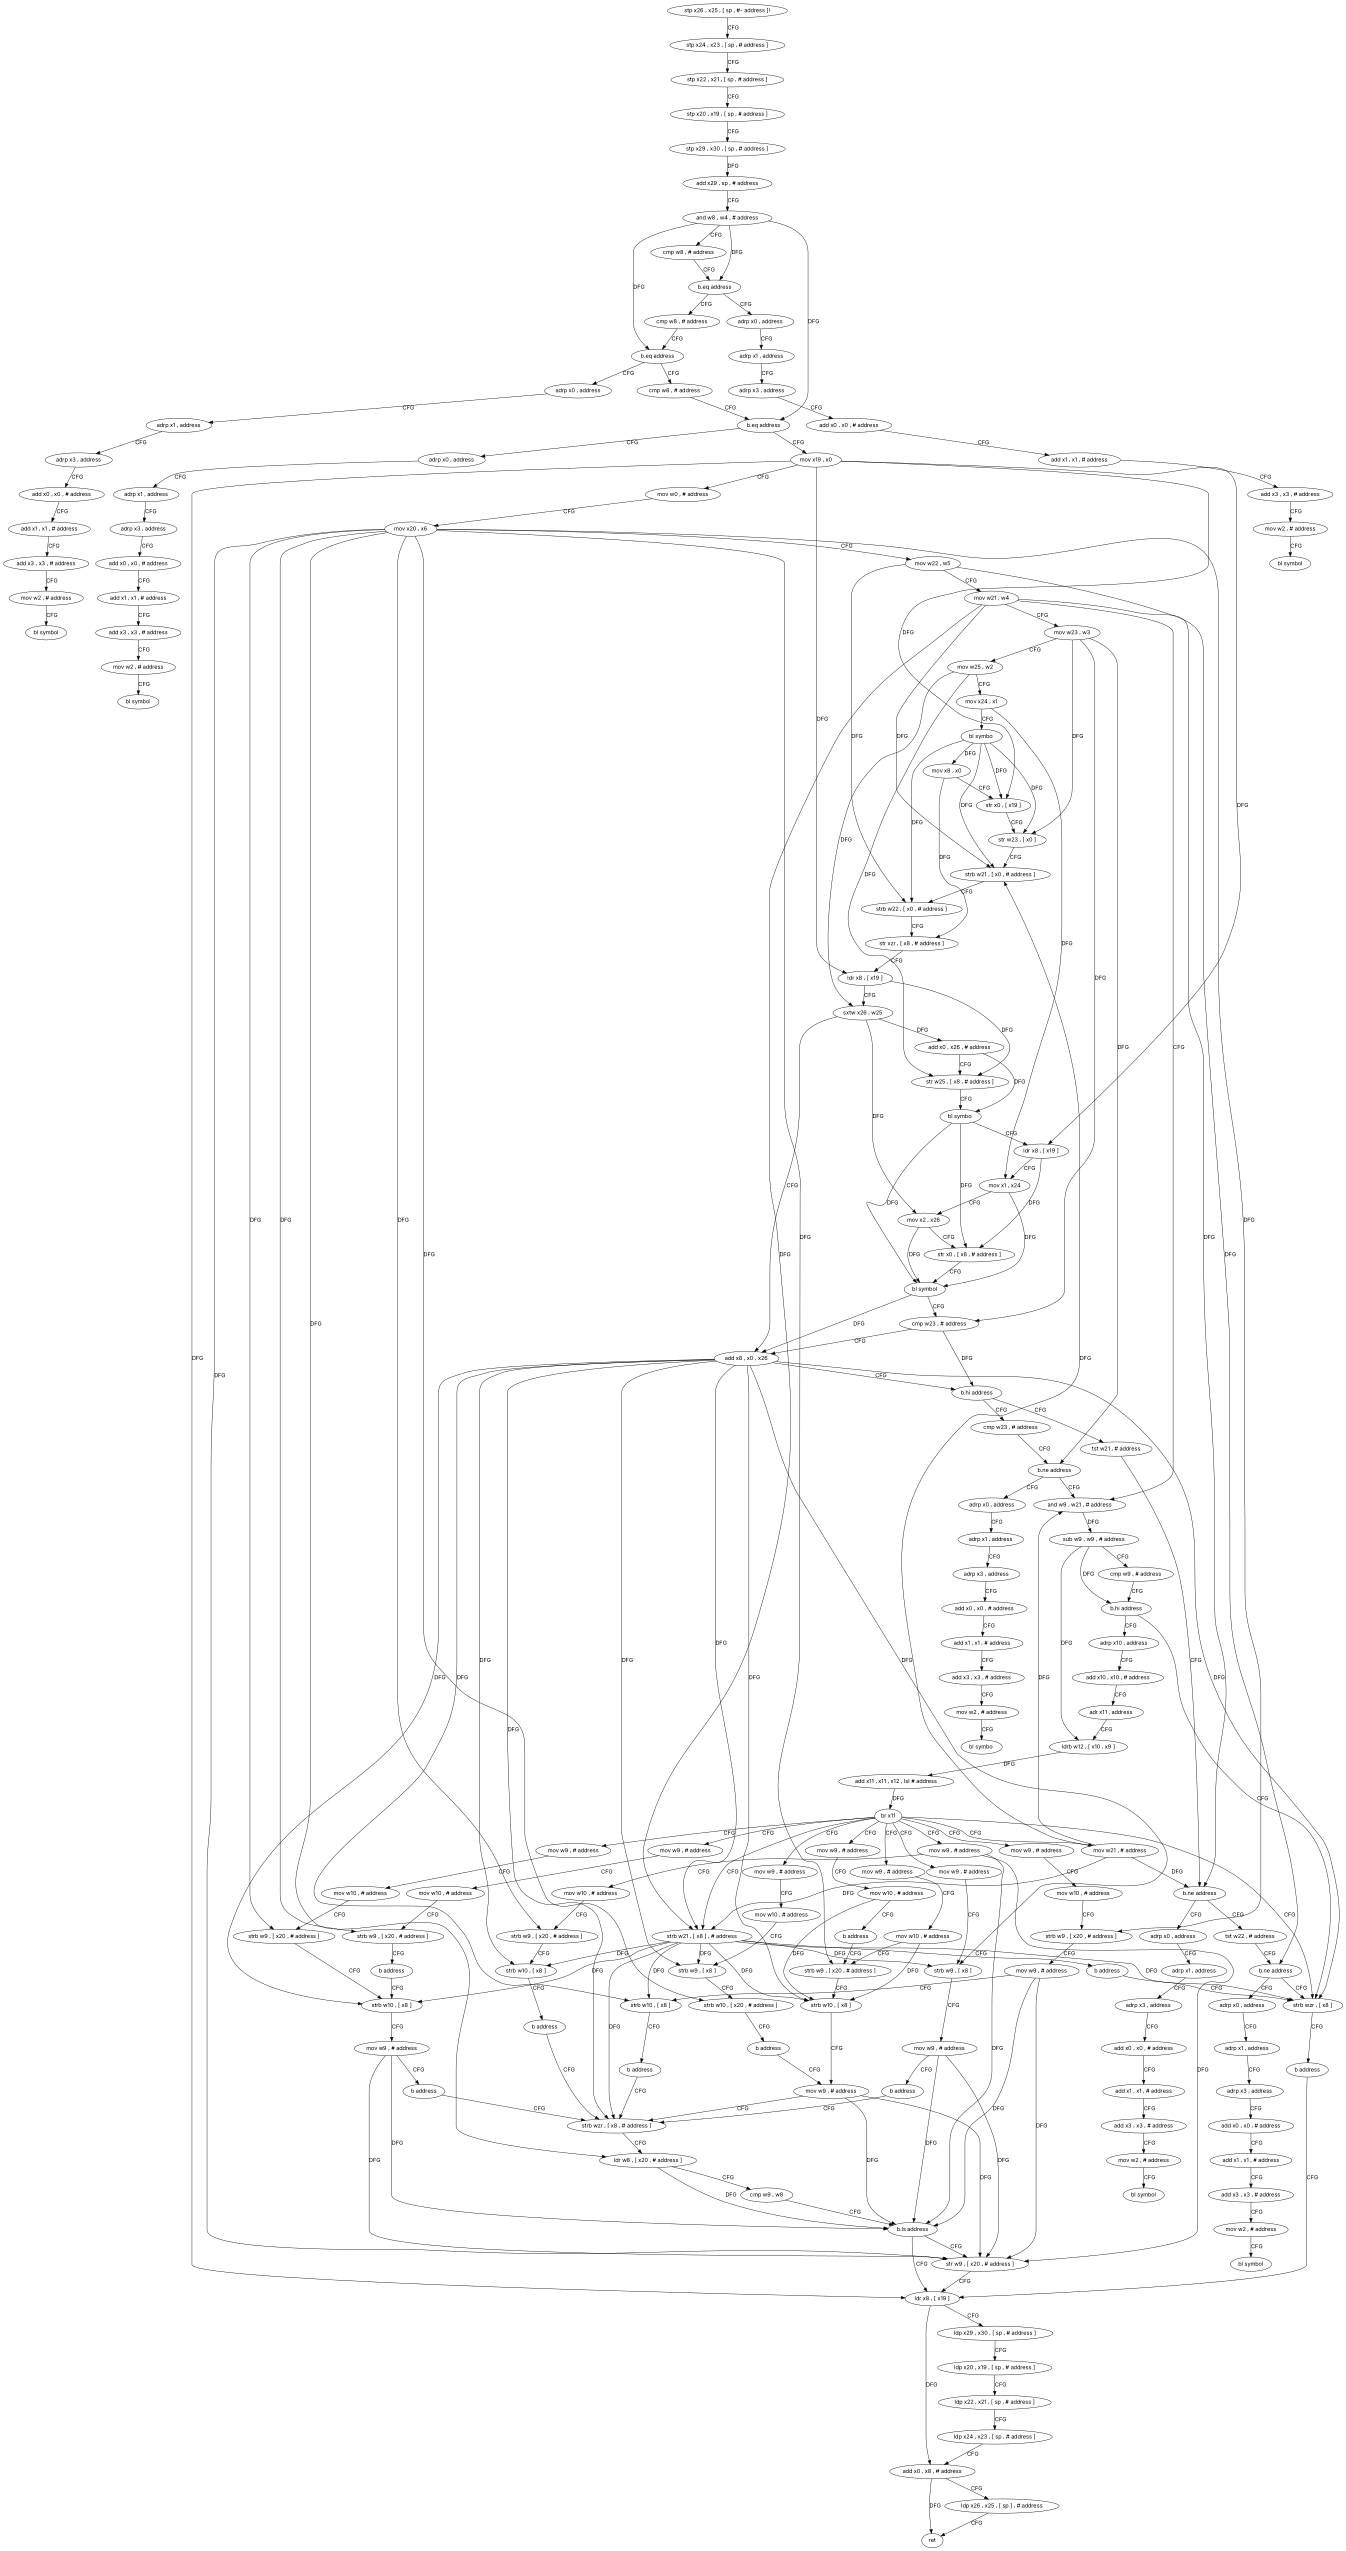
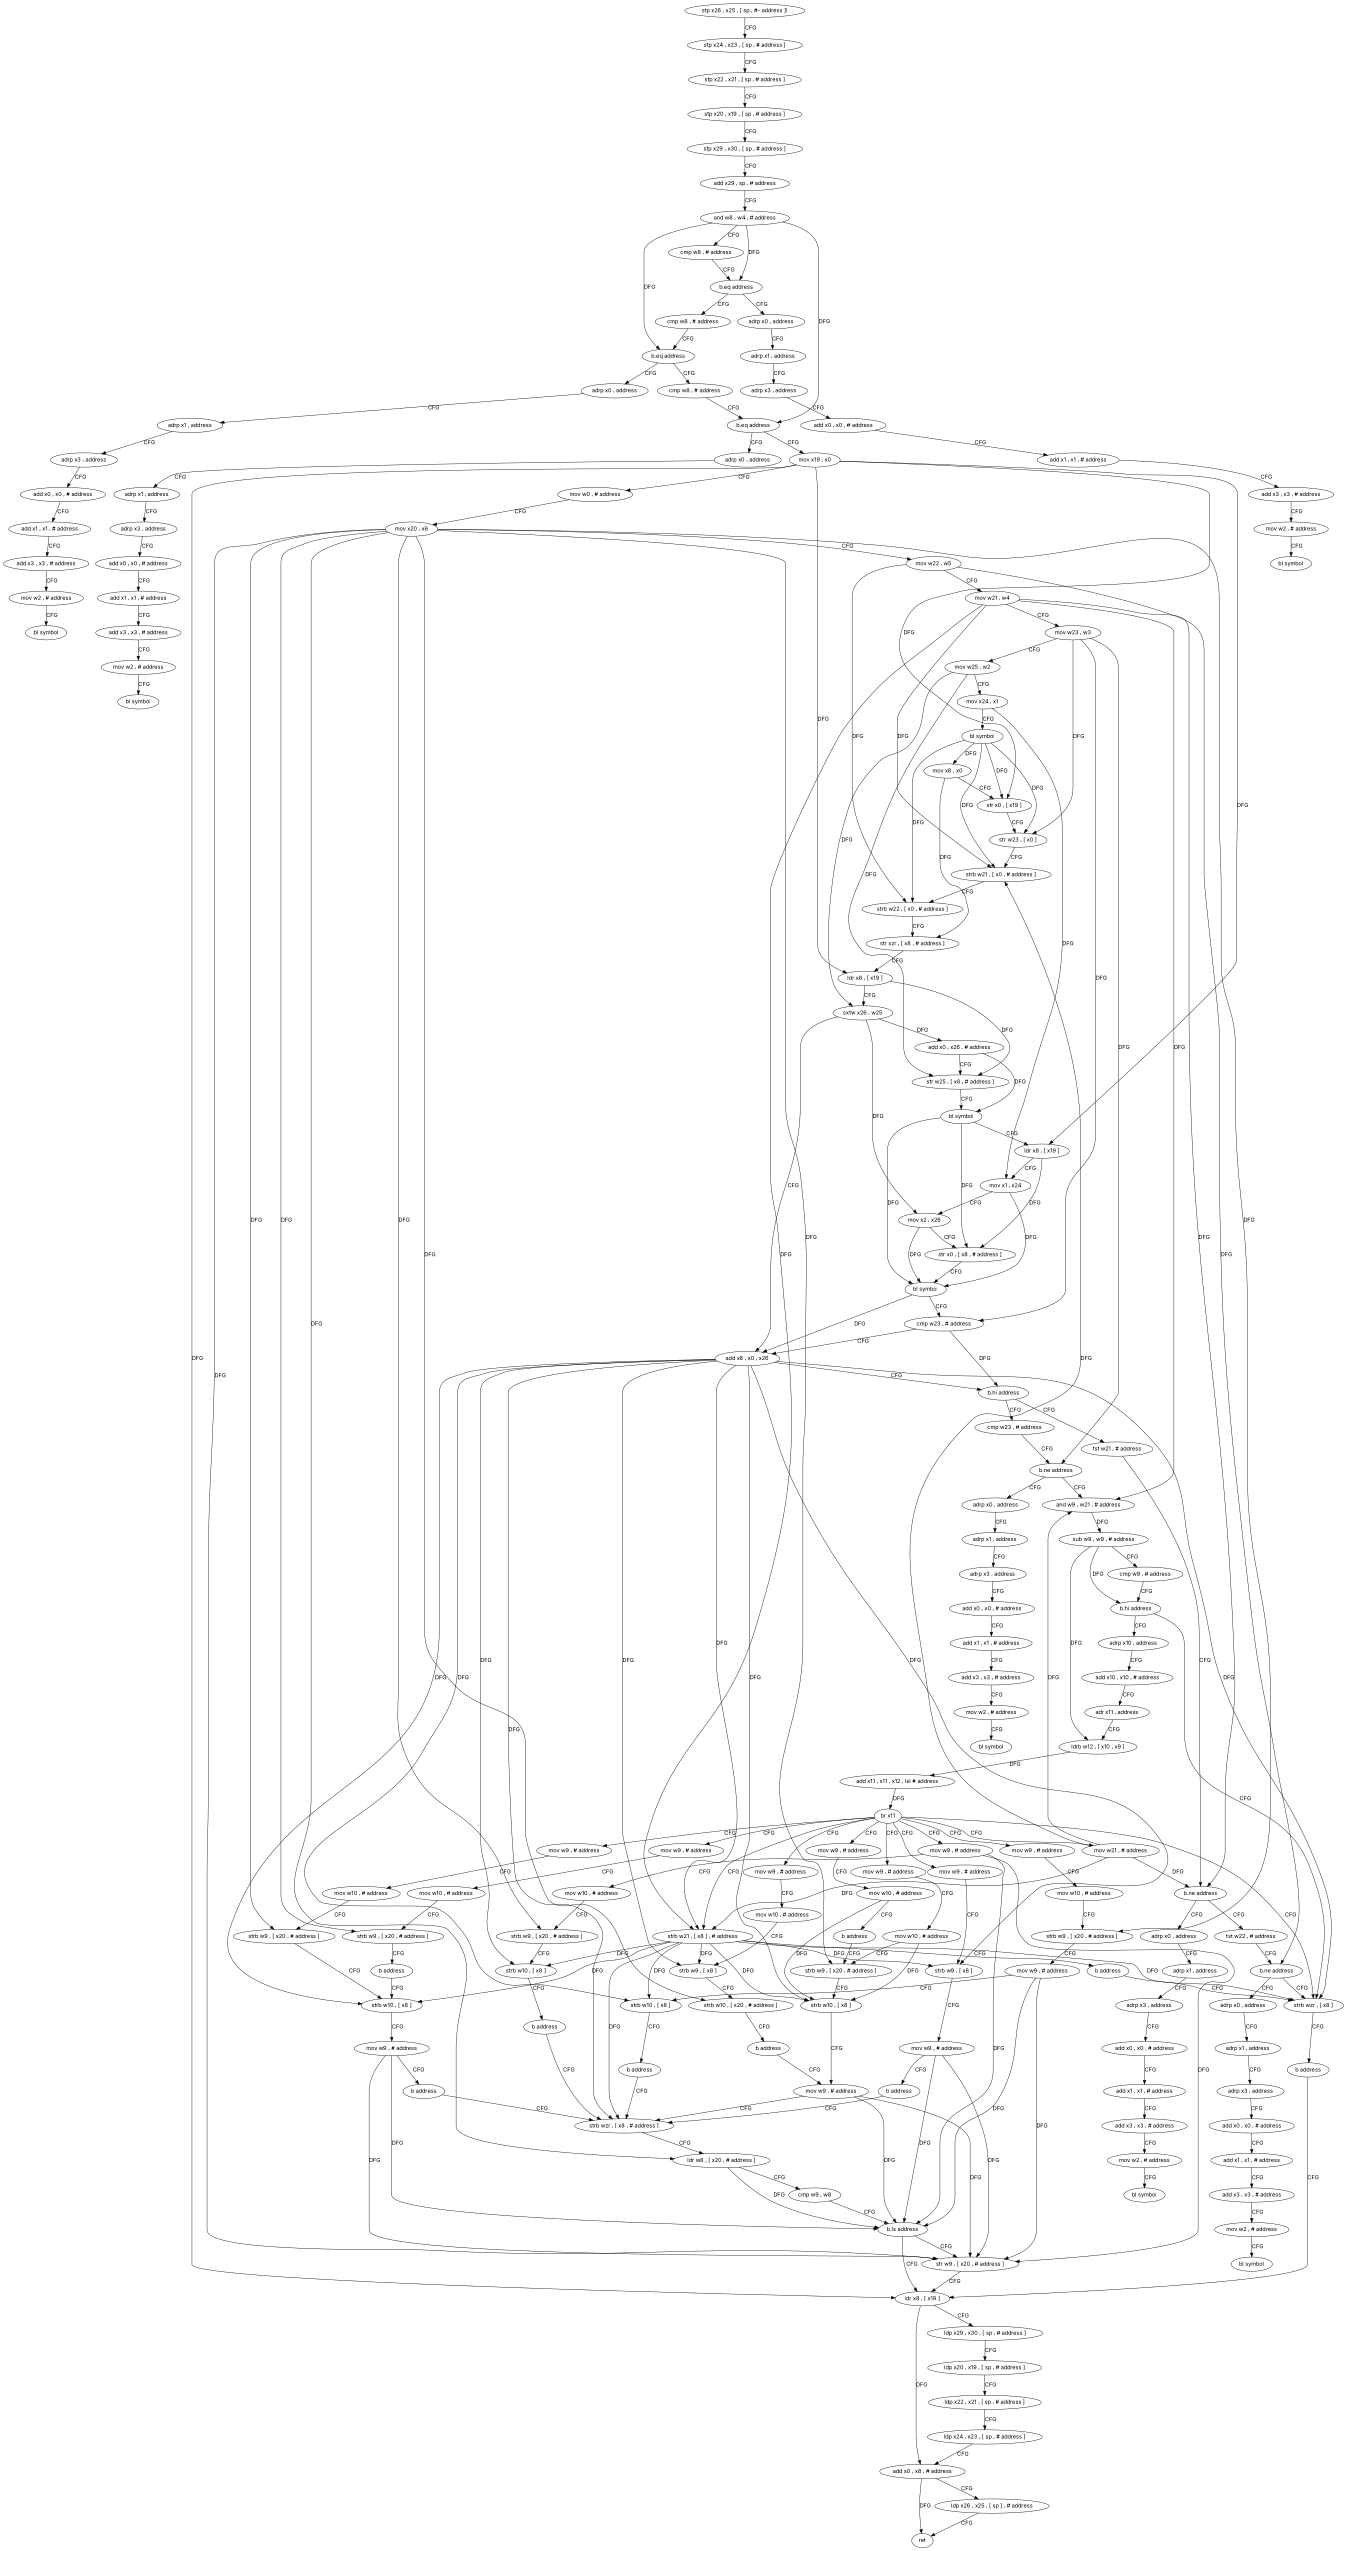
(733, 166) -> (751, 166)
(1179, 1047) -> (1180, 1047)
